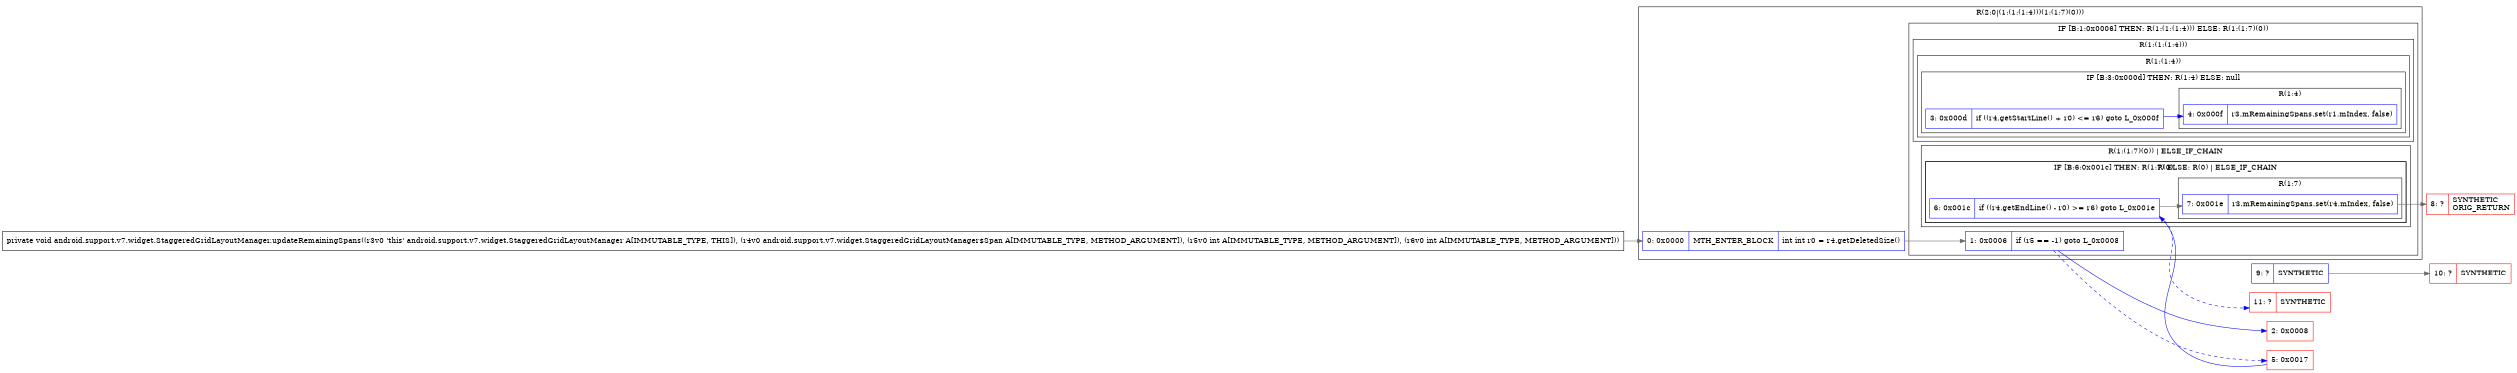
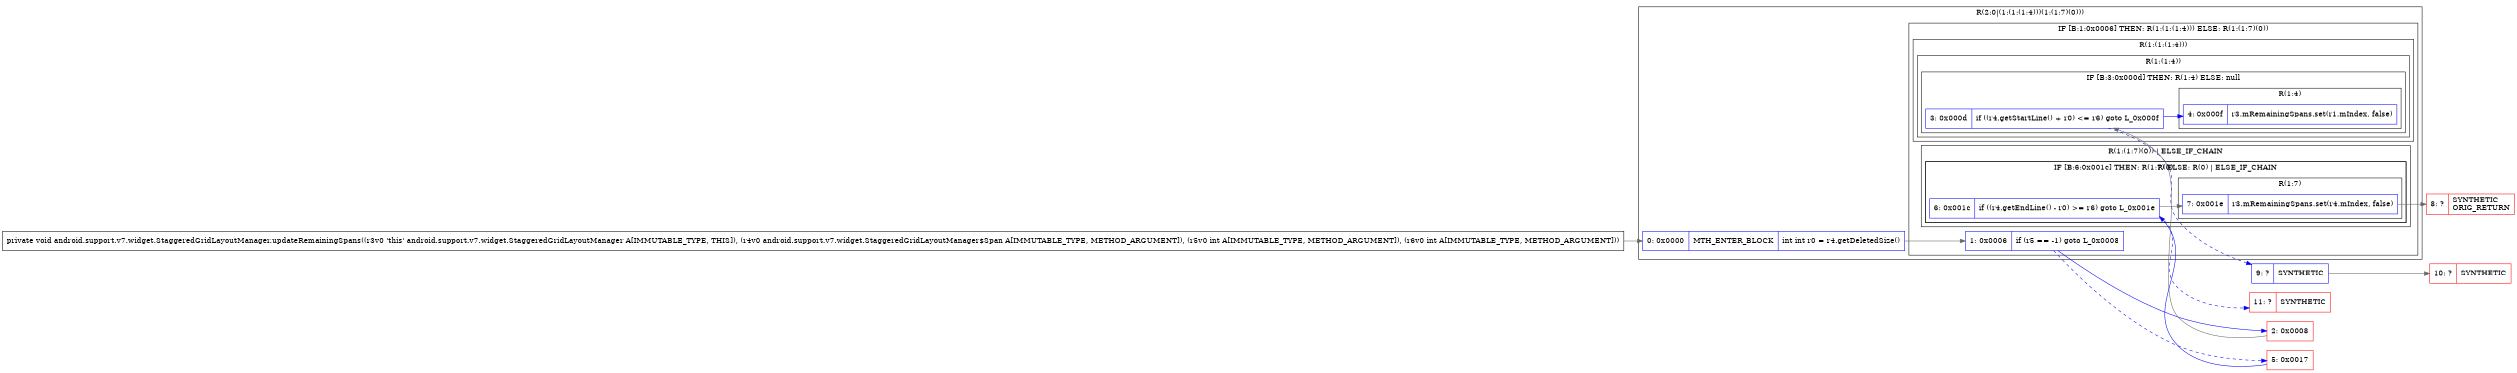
none -> (2191, 233)
none -> (2172, 304)
